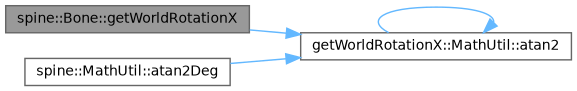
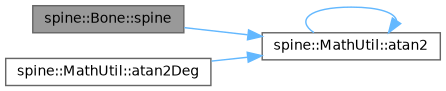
(128, 19) -> (108, 19)
(436, 46) -> (351, 46)
